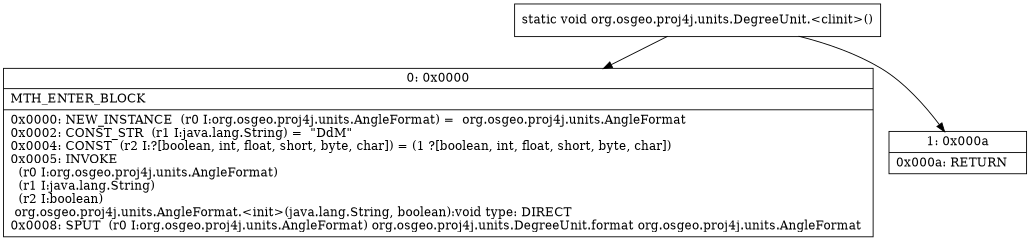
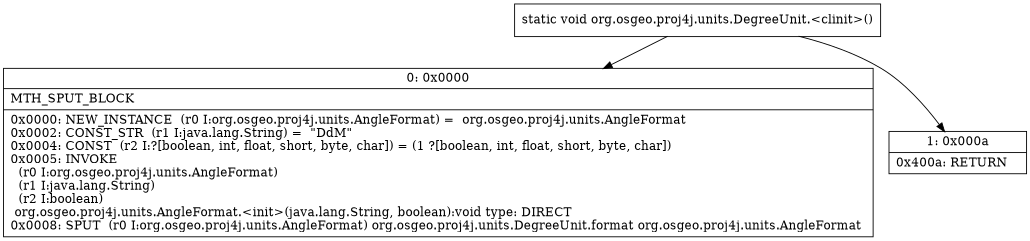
(78, 99) -> (73, 99)
(958, 163) -> (958, 163)
